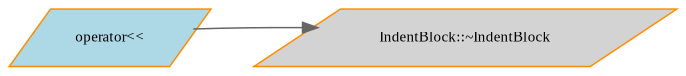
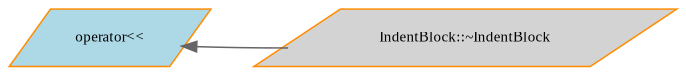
(248, 28) -> (243, 48)
